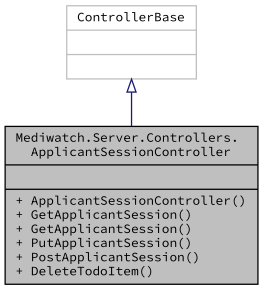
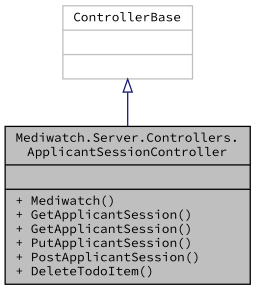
(132, 201) -> (66, 201)
